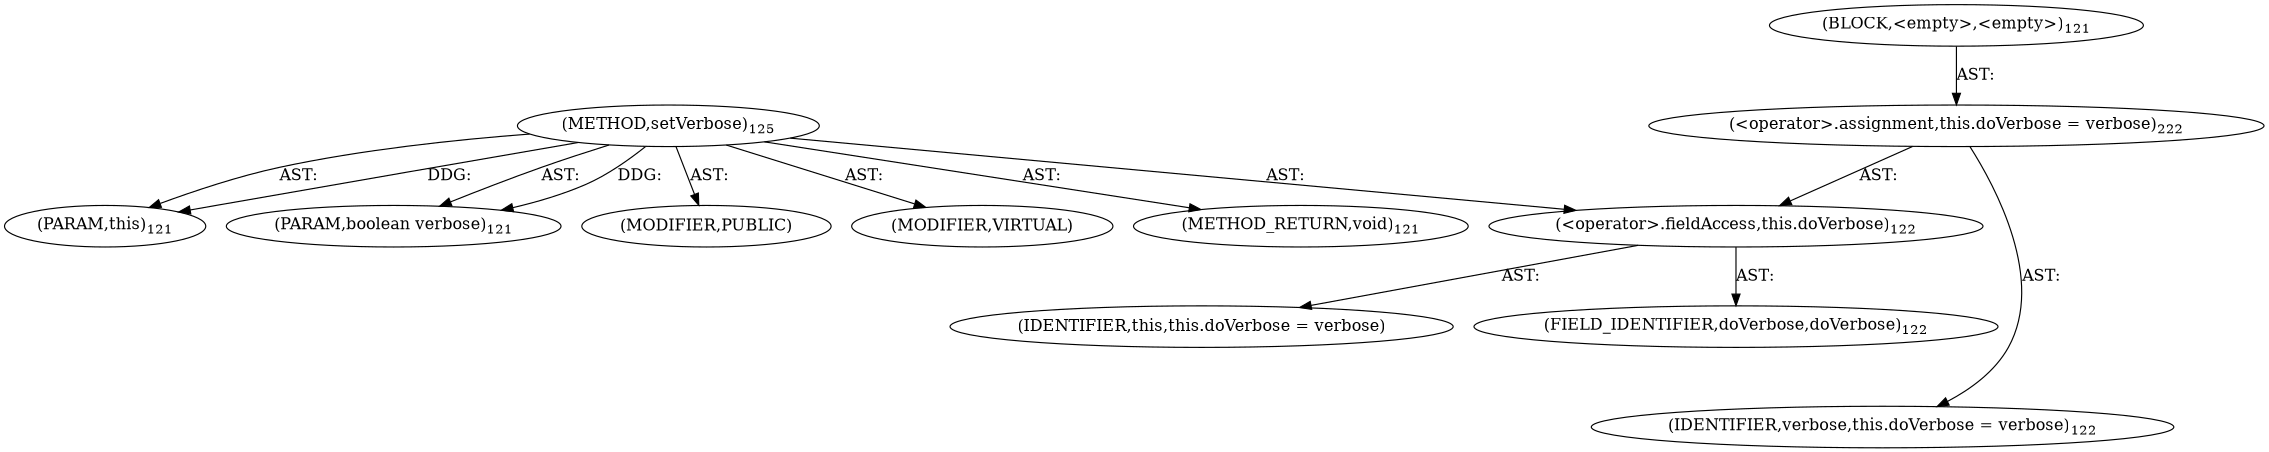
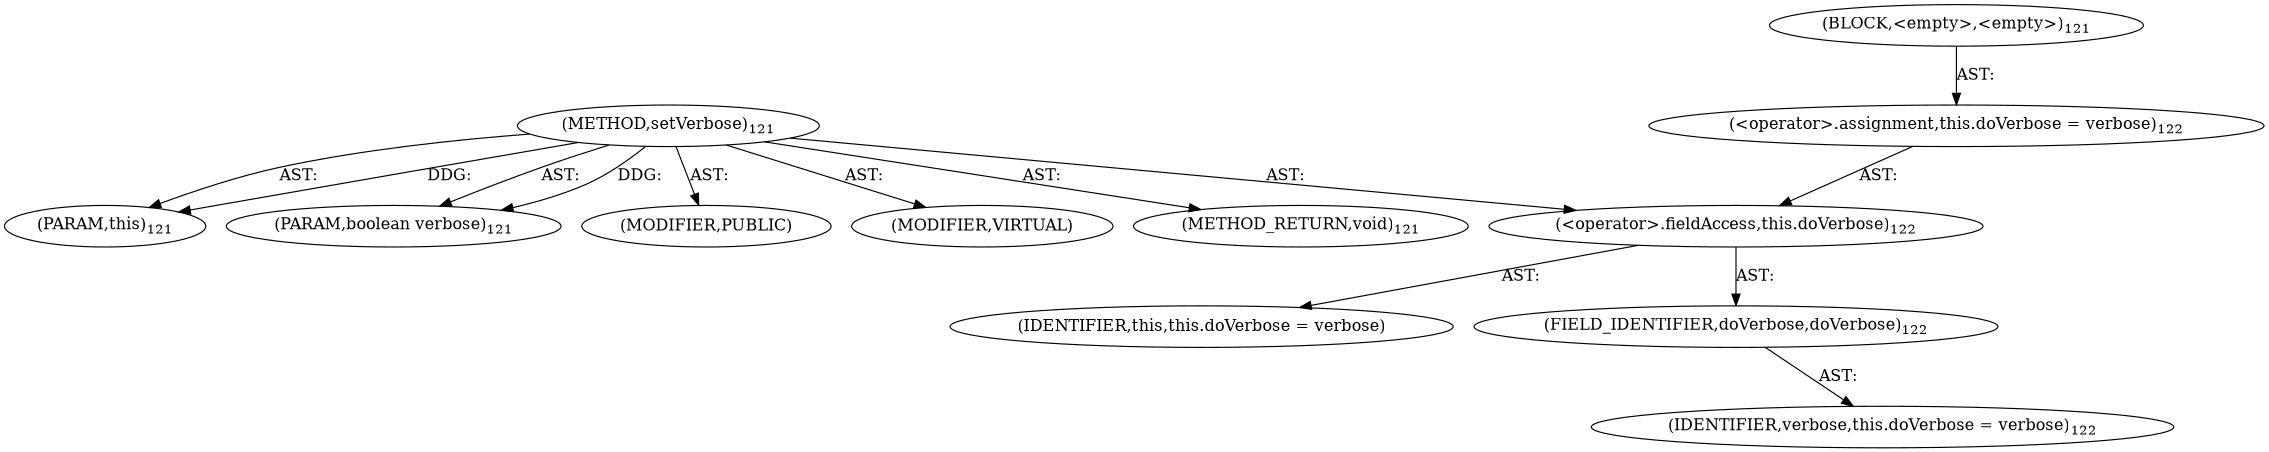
(762, 124) -> (762, 124)
(2171, 124) -> (2171, 124)
(2021, 284) -> (1804, 374)
